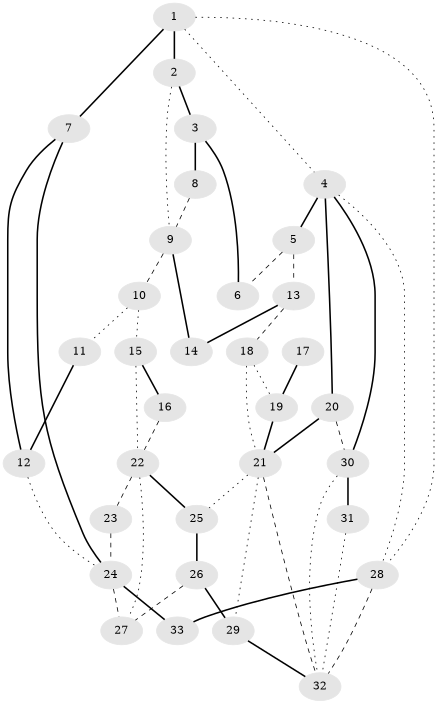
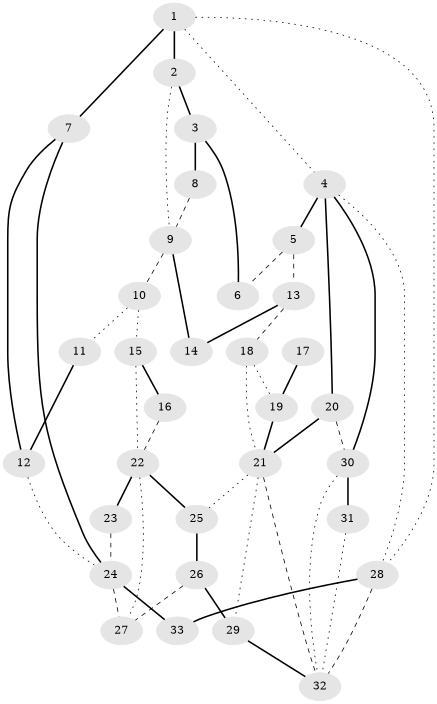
(124, 491) -> (124, 491)
